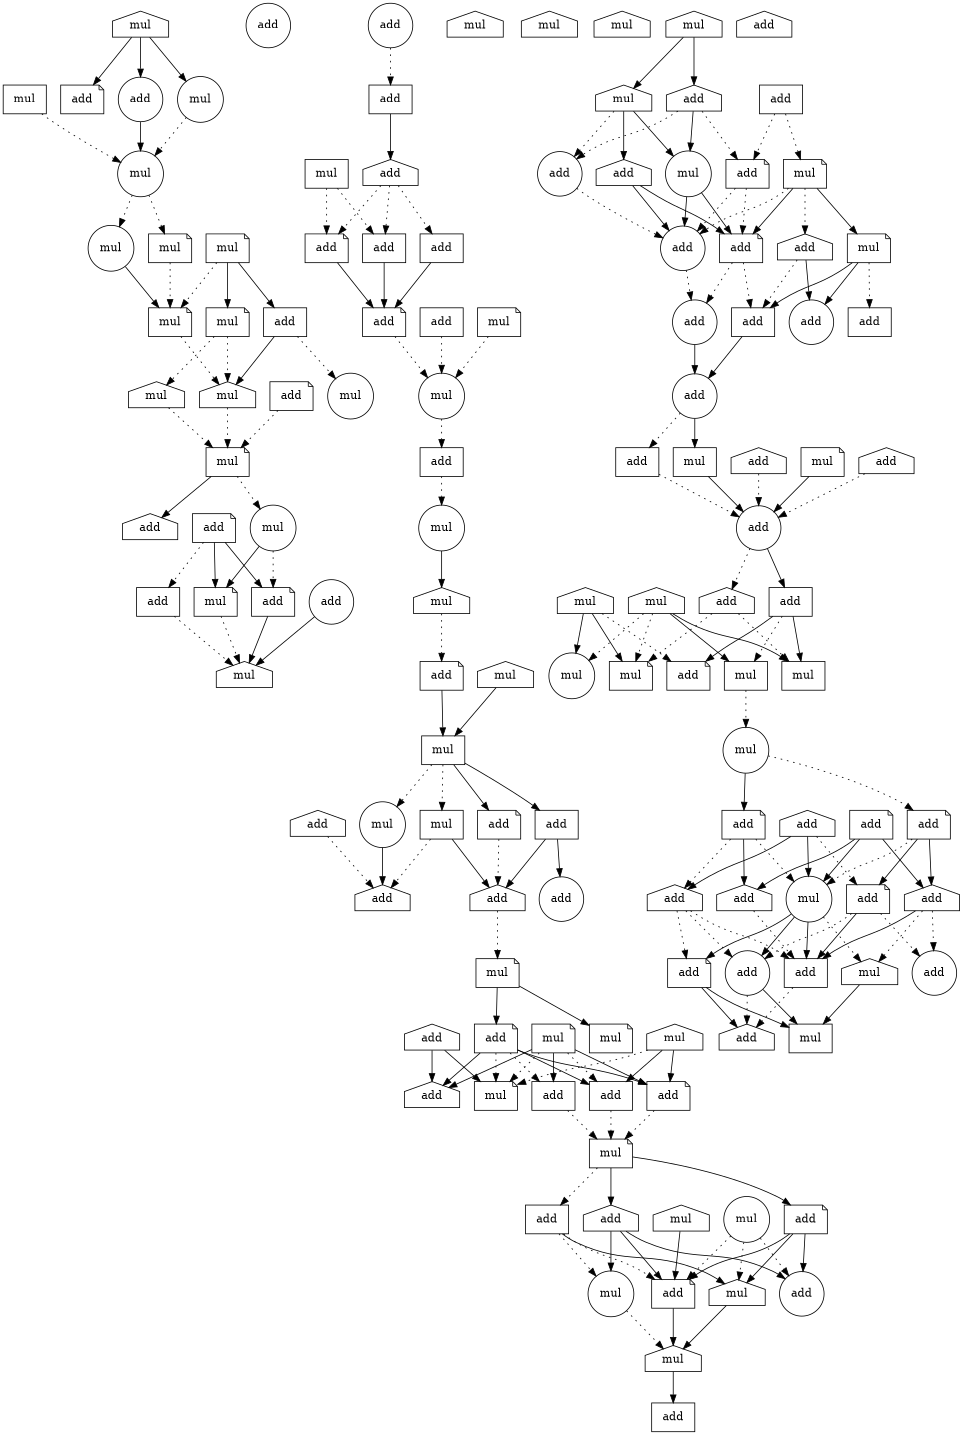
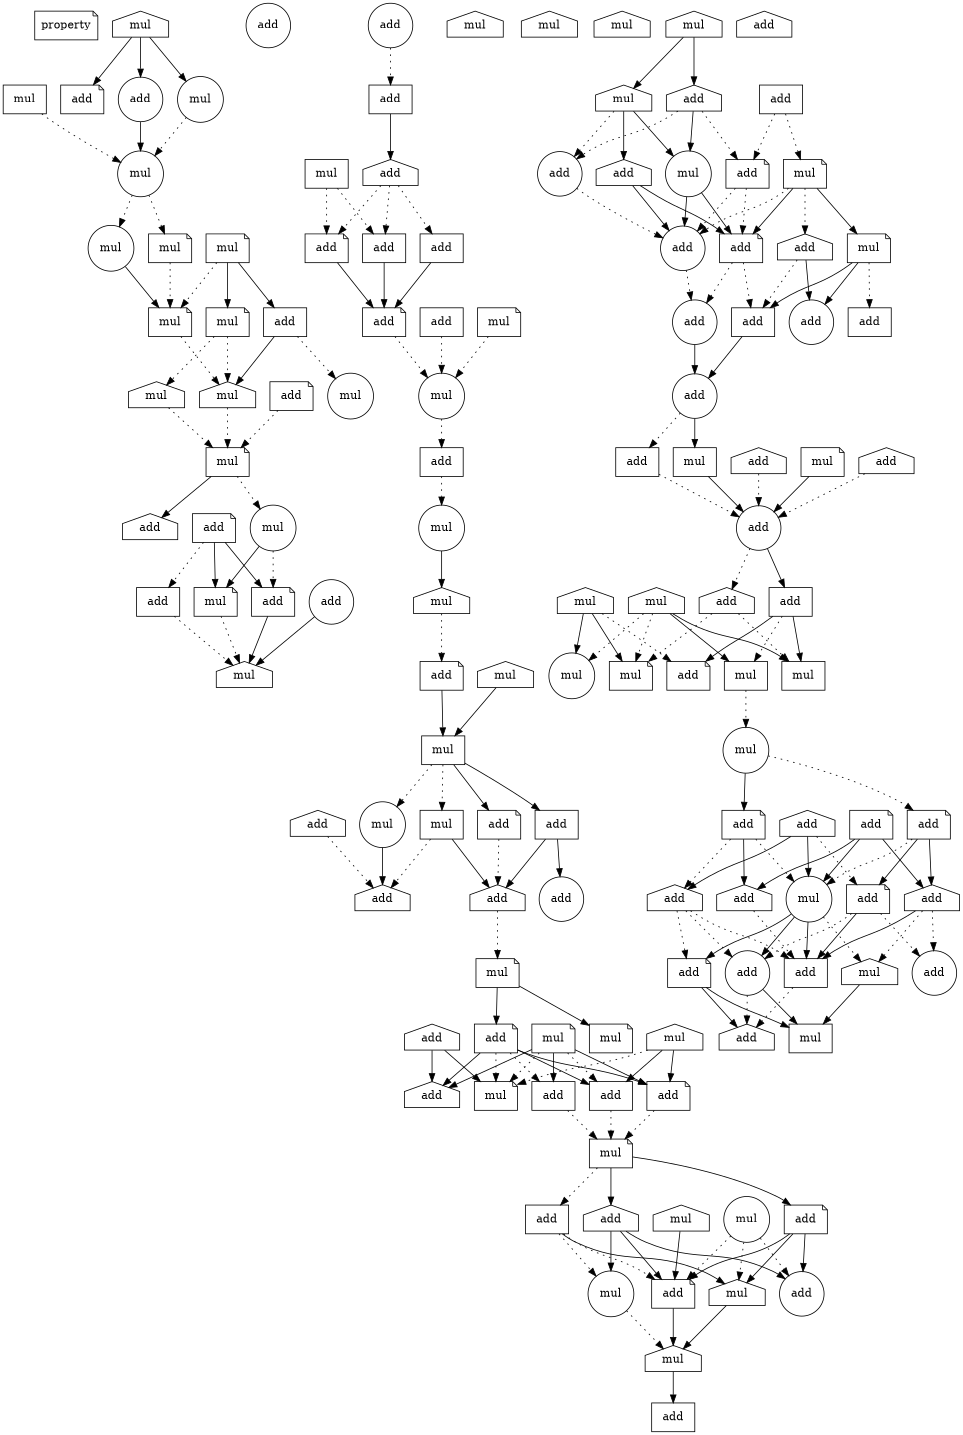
none -> (66, 25)
